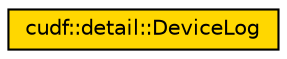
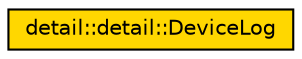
(143, 30) -> (151, 30)
